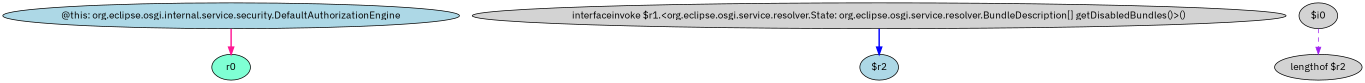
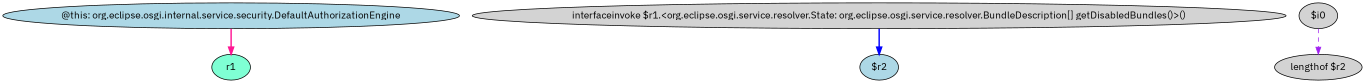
(231, 67) -> (231, 67)
